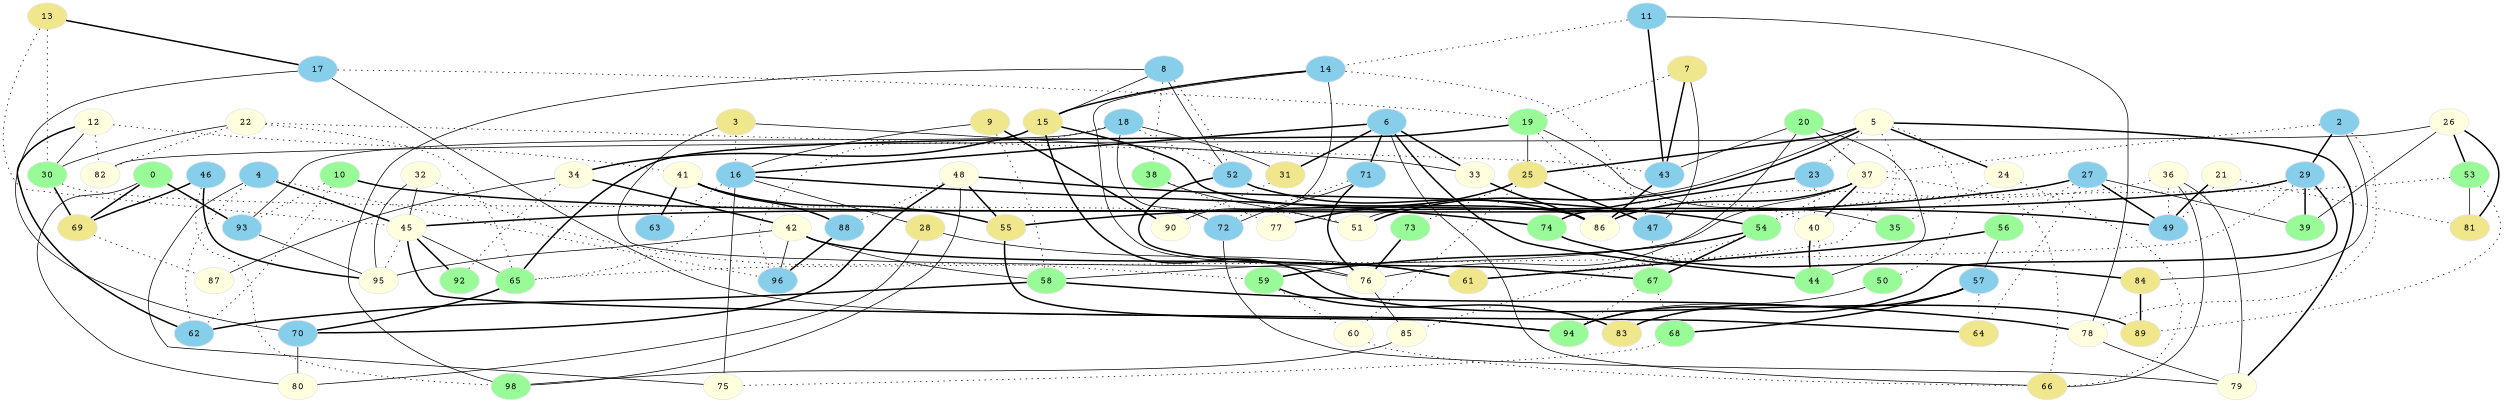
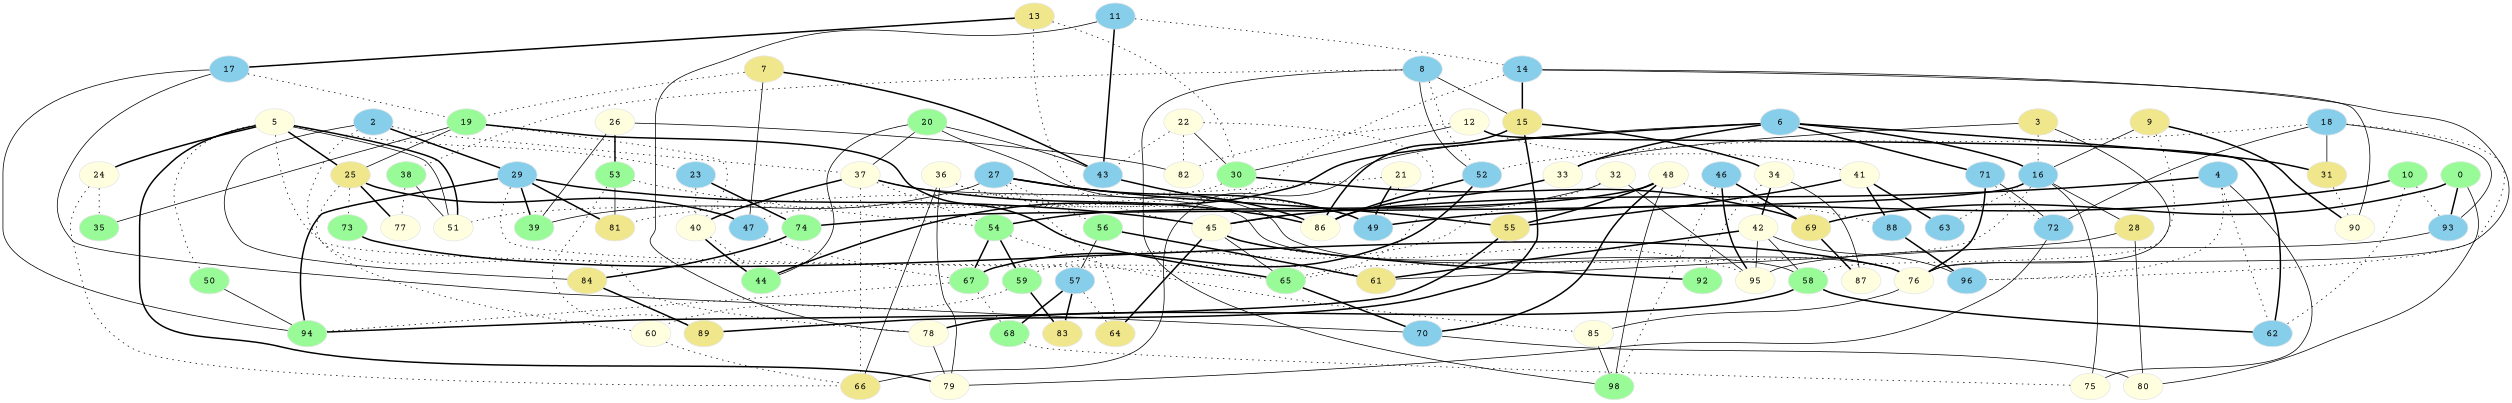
(2498, 169) -> (571, 204)
(145, 255) -> (1829, 247)
